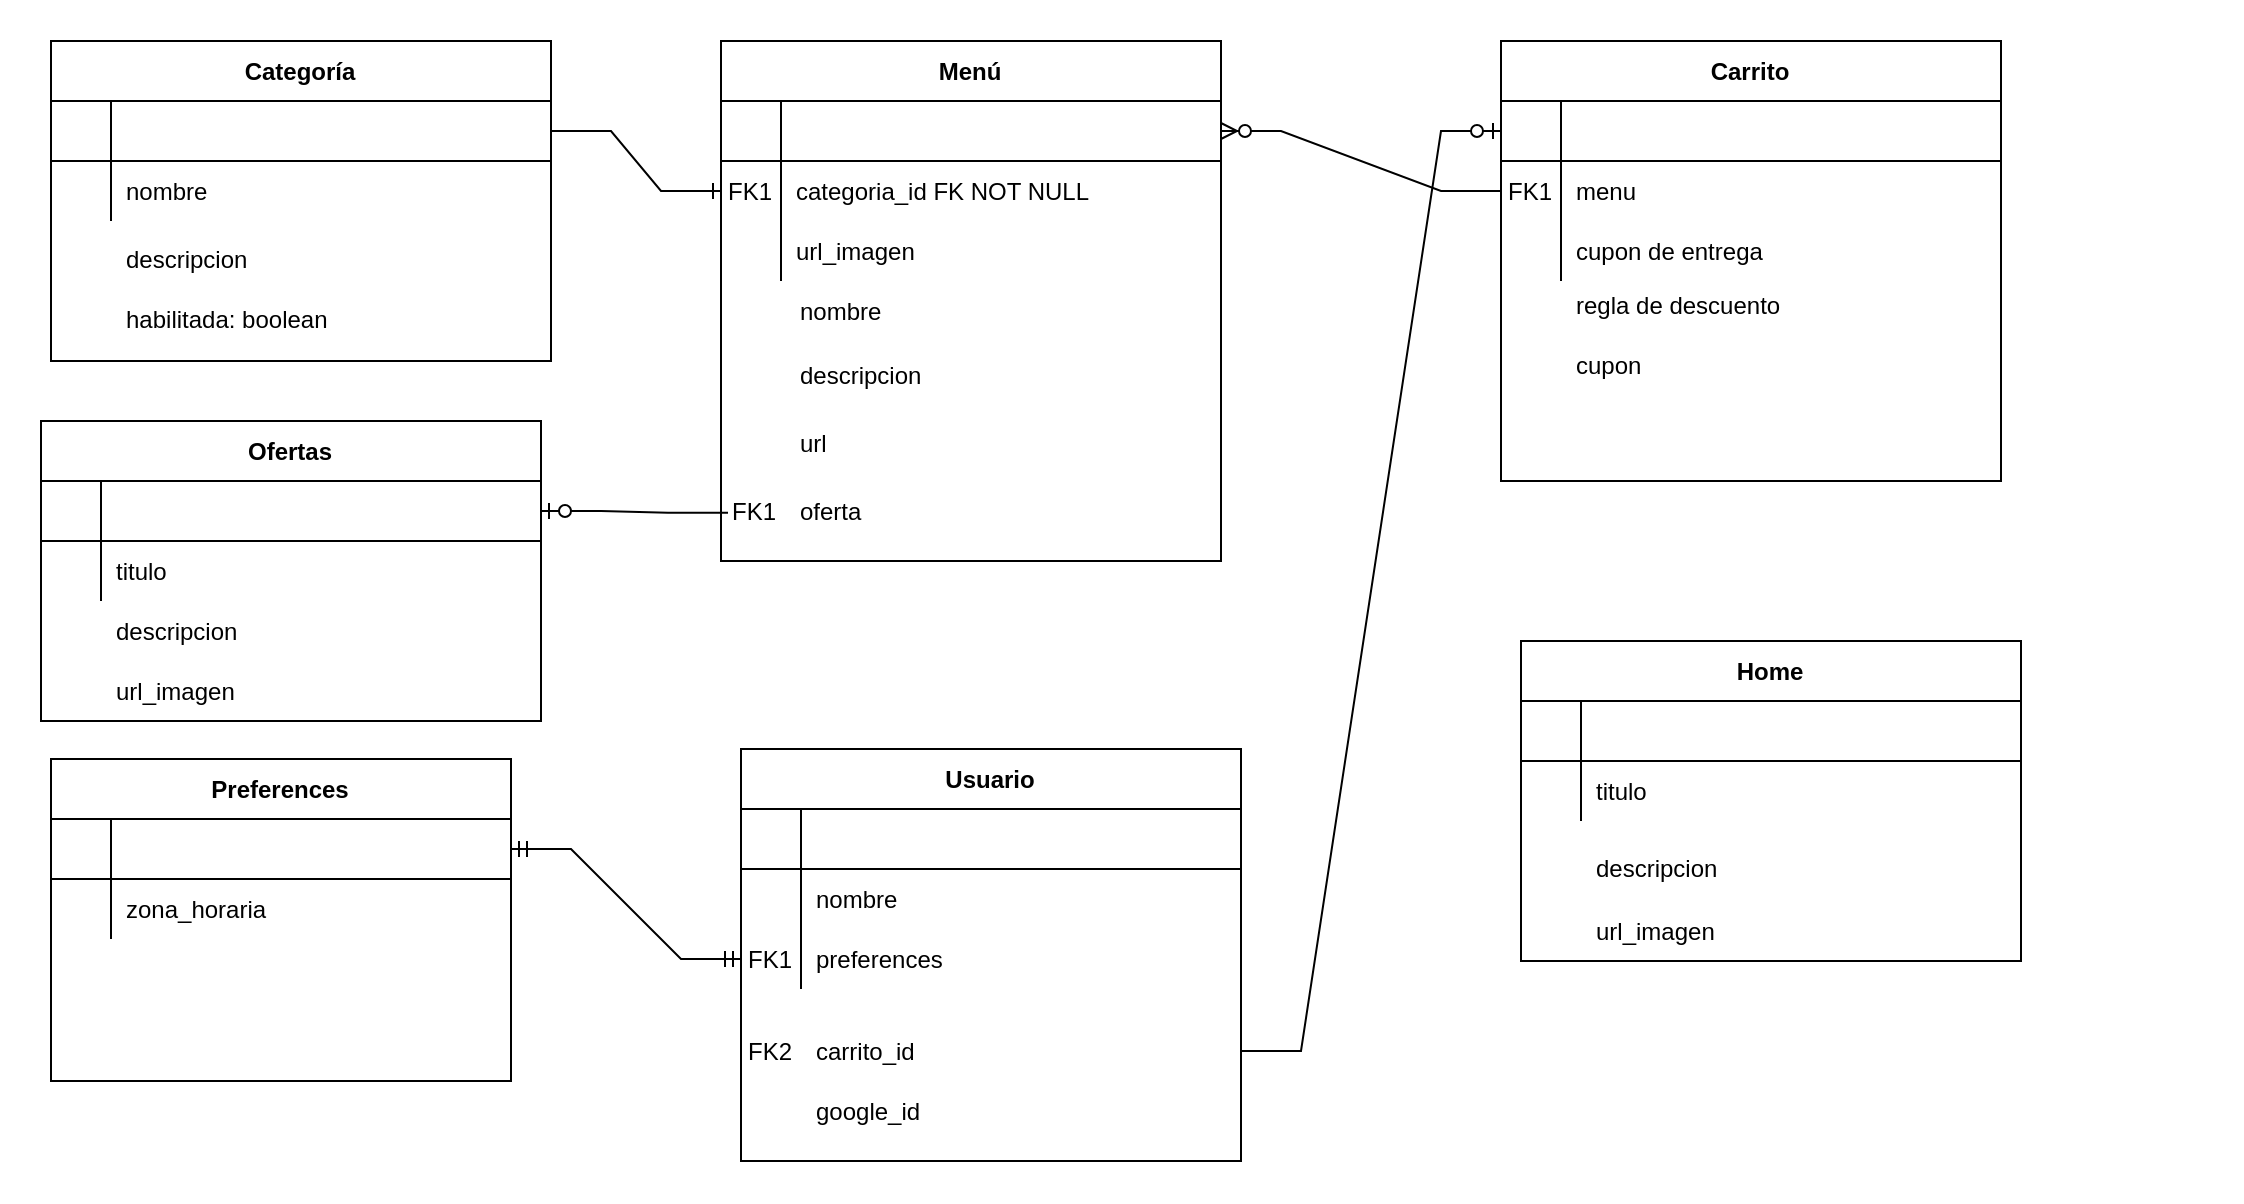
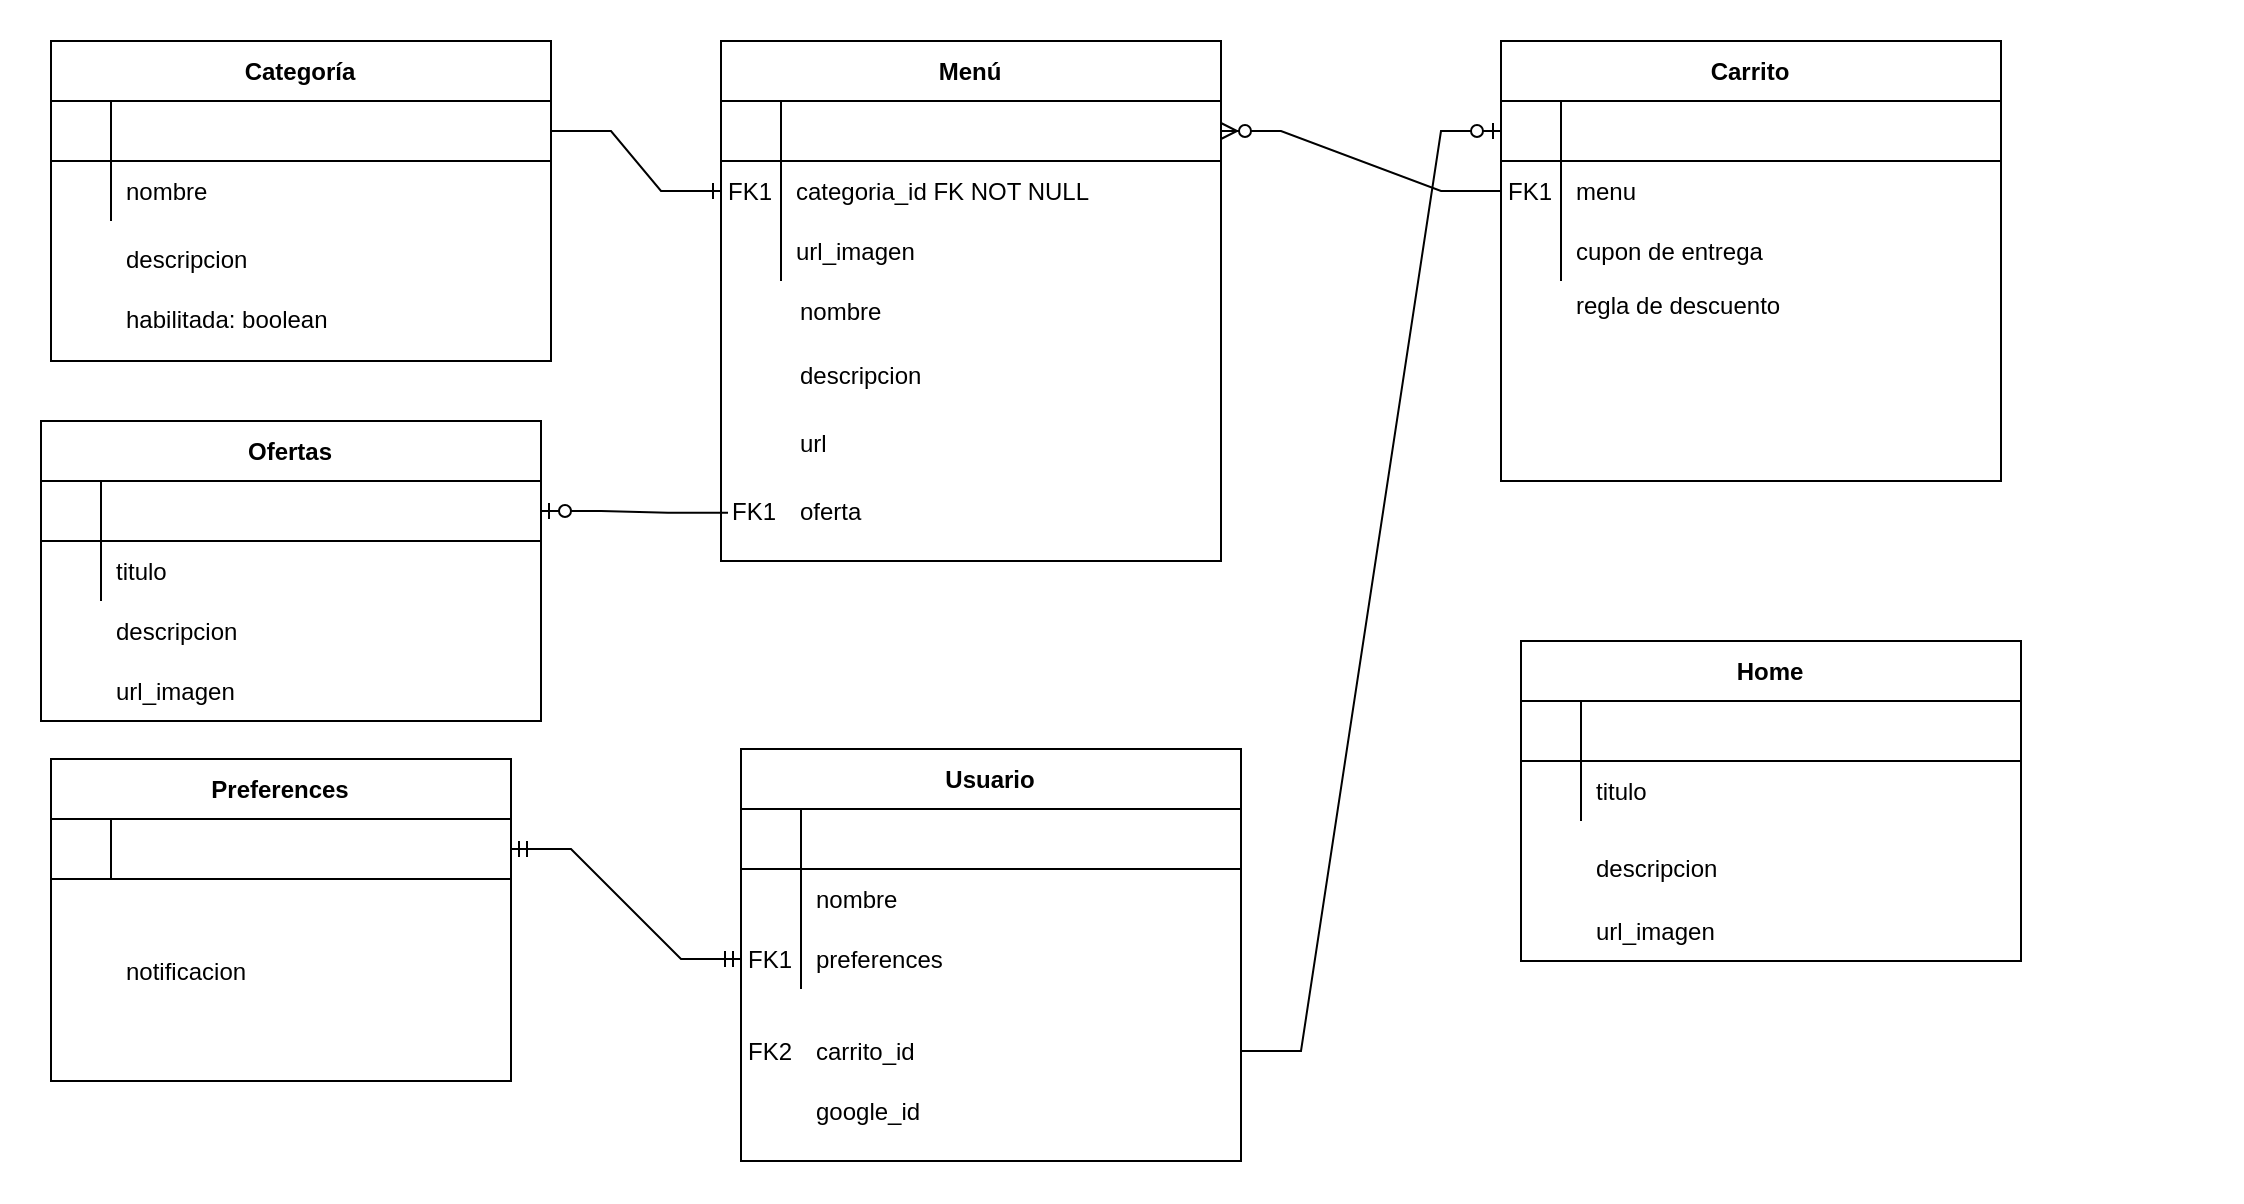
(1781, 365) -> none
(311, 909) -> none
none -> (311, 971)
